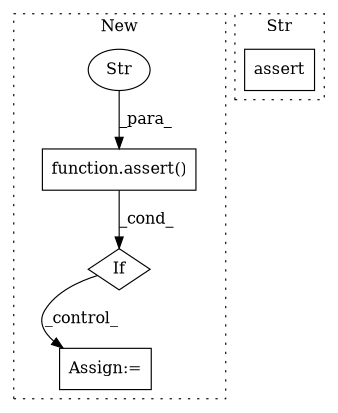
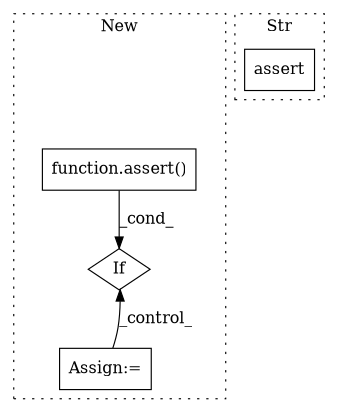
(119, 70) -> none
(54, 299) -> (118, 325)
